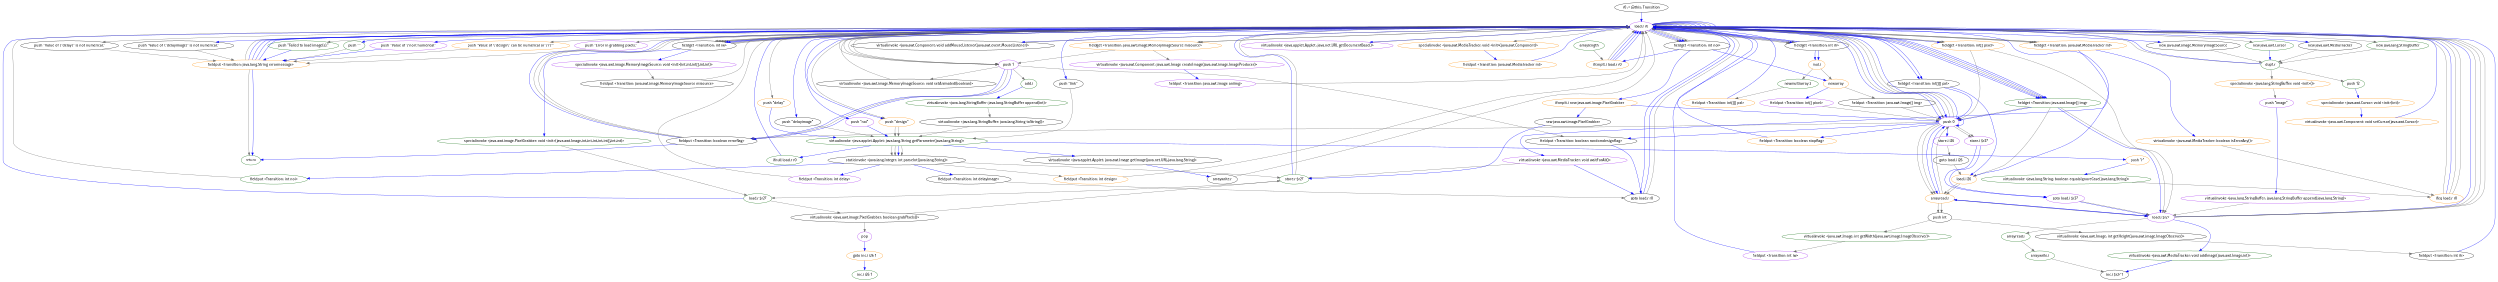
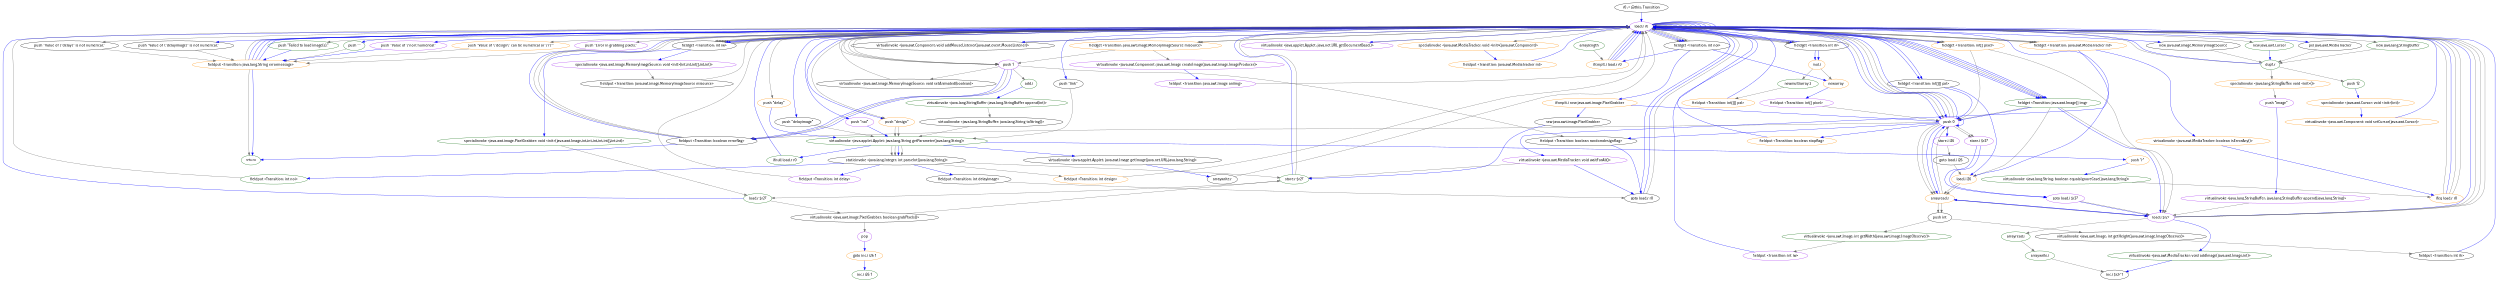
(2330, 46) -> (2330, 46)
(1887, 103) -> none
(2326, 170) -> (2326, 170)
